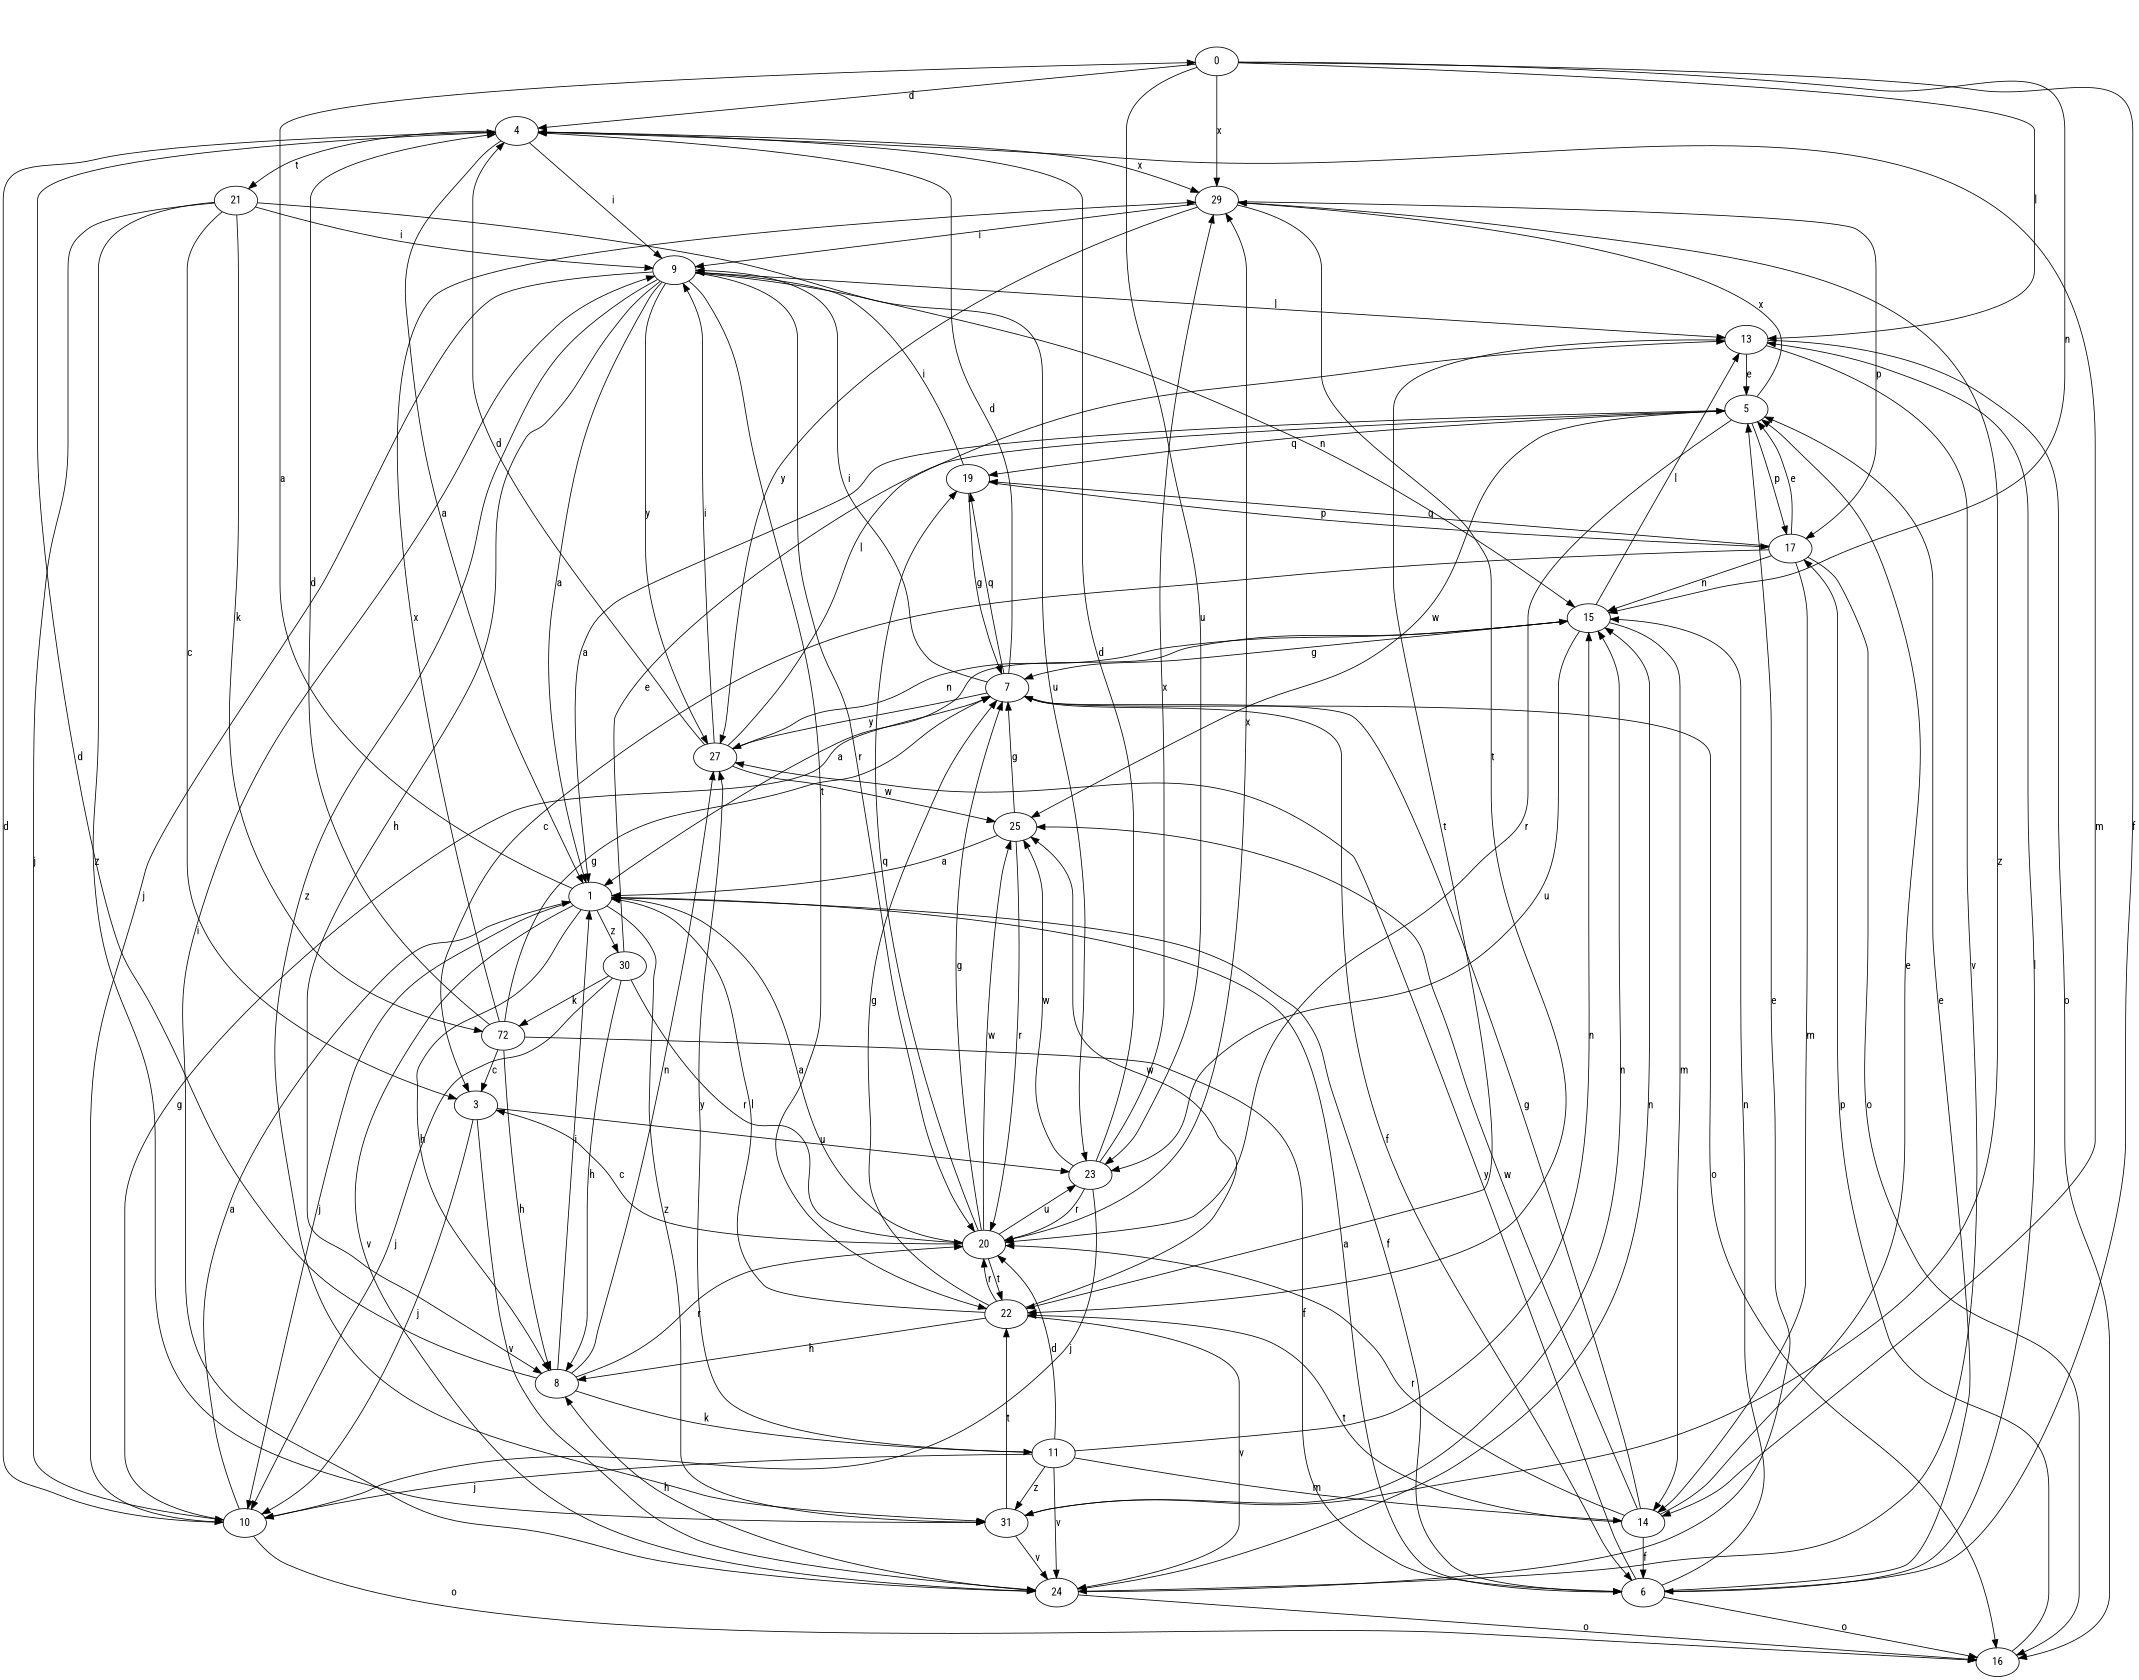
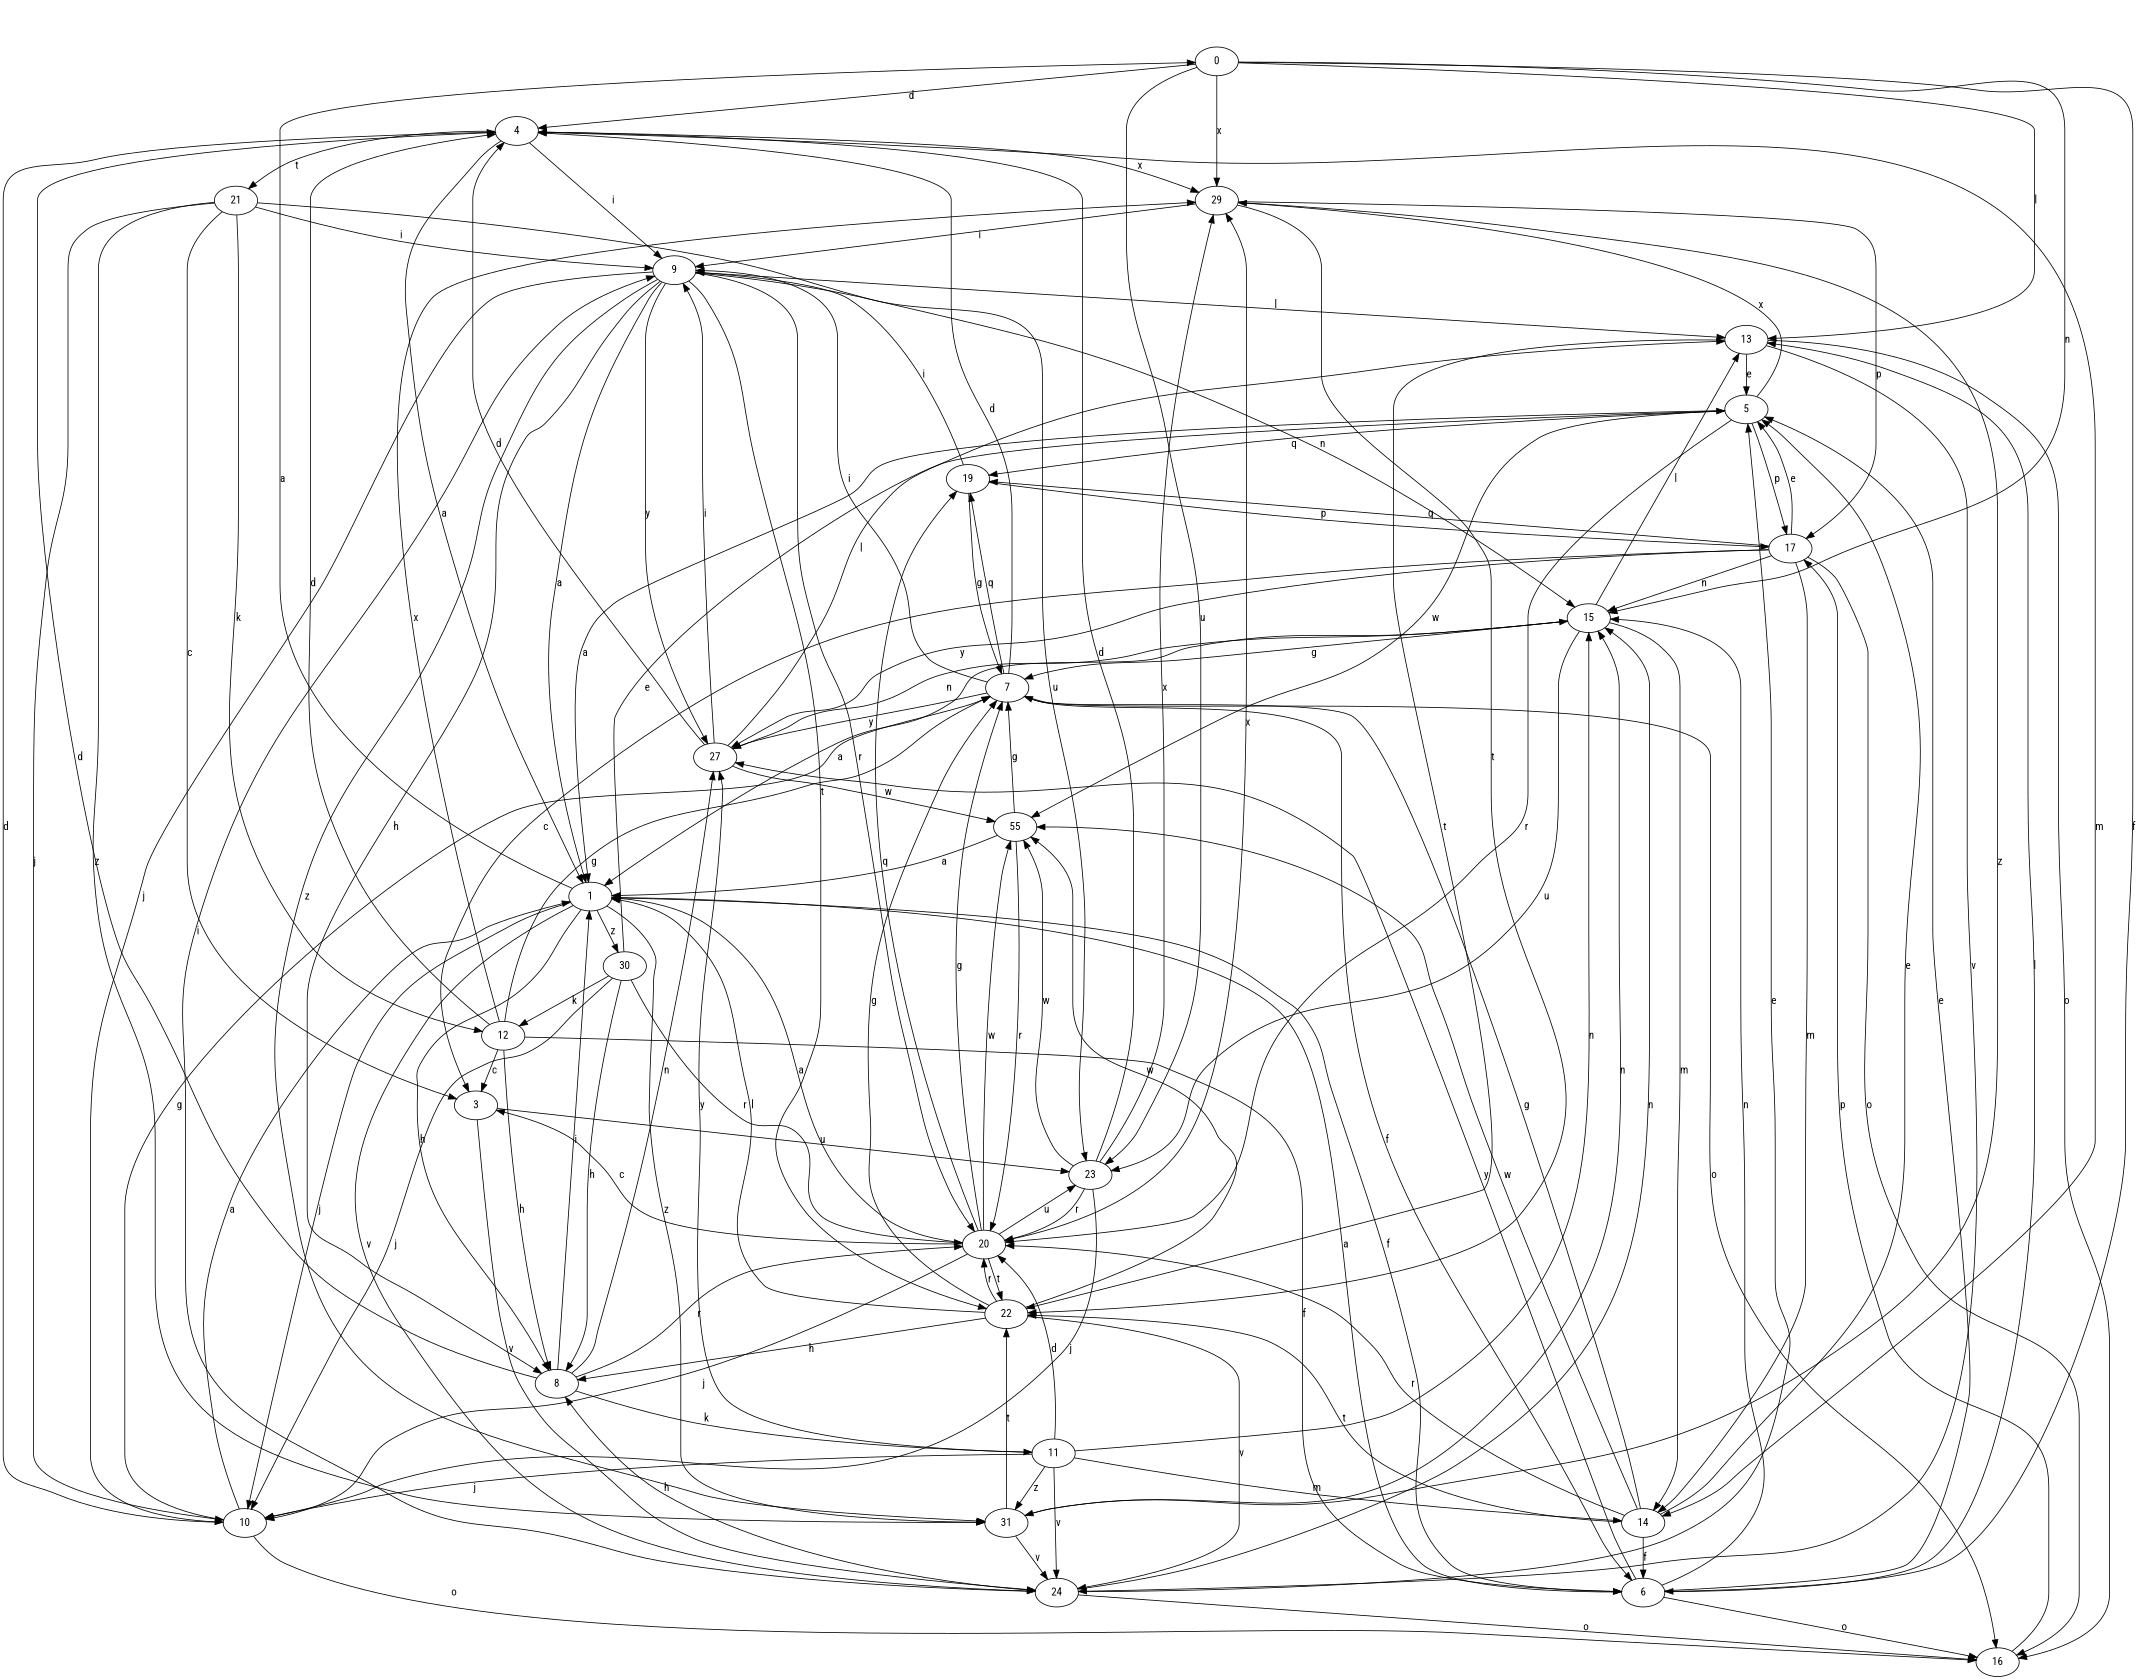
(857, 387) -> (1239, 594)
(1015, 827) -> (1015, 827)
(503, 1036) -> (503, 1036)
(407, 1323) -> (616, 1391)
